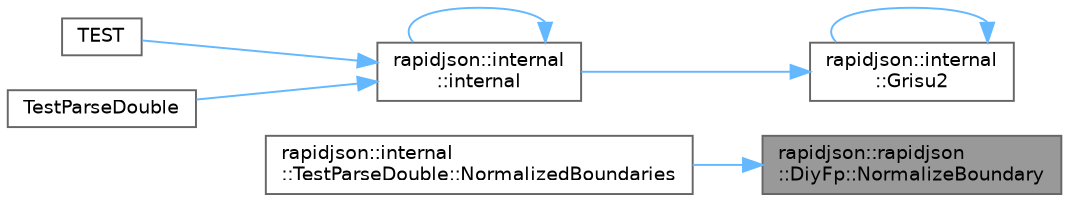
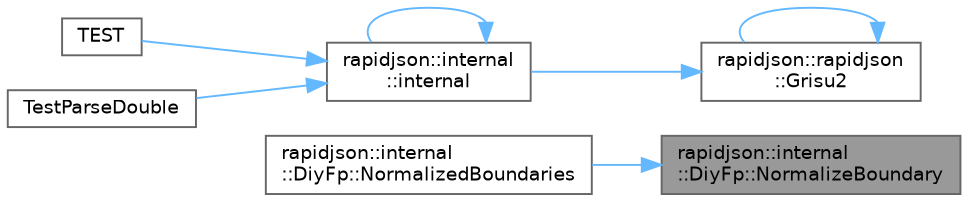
(912, 72) -> (811, 72)
(479, 165) -> (429, 165)
(912, 165) -> (811, 165)
